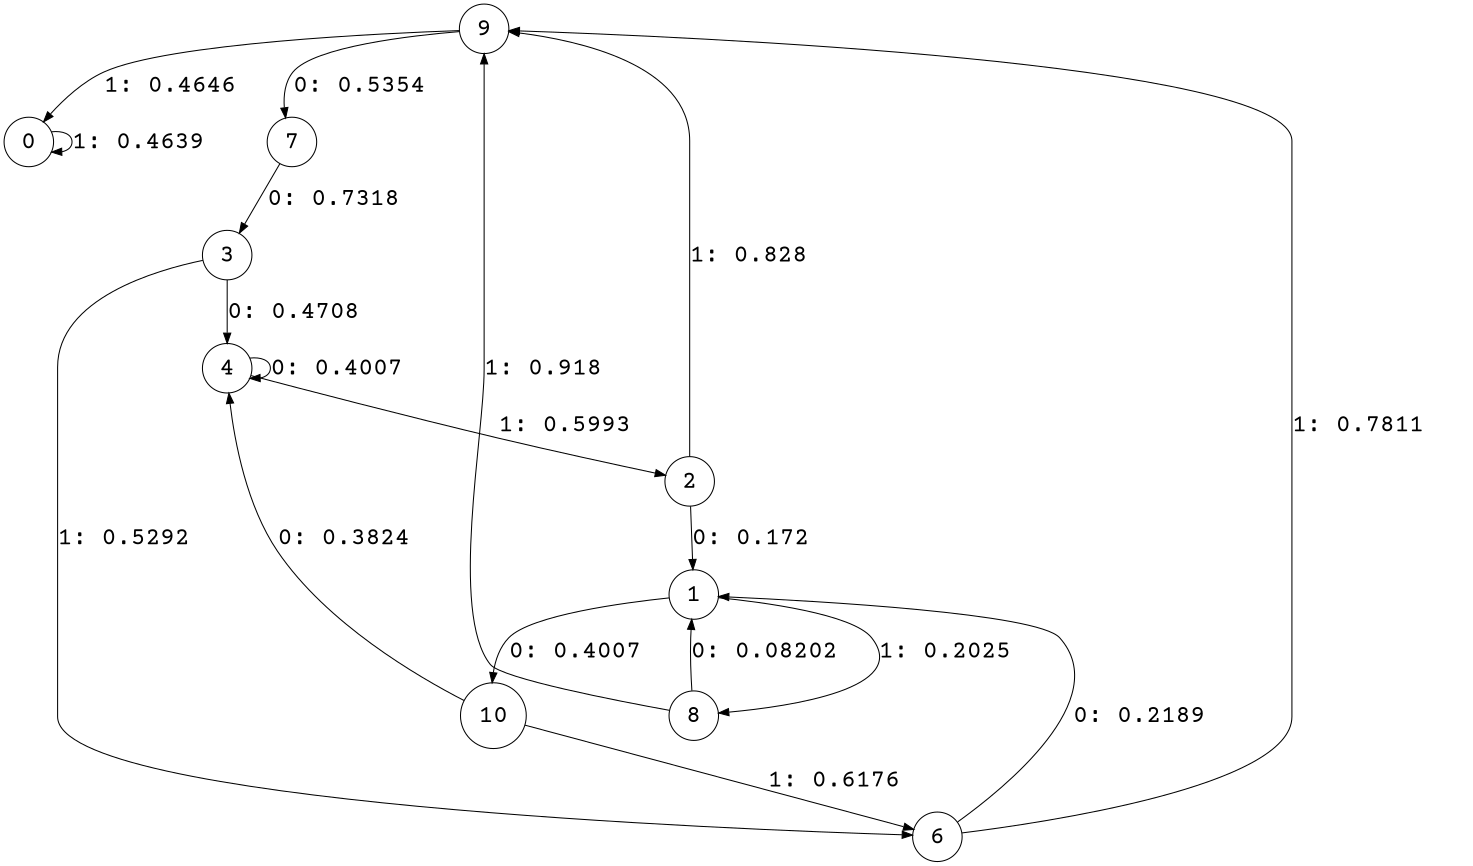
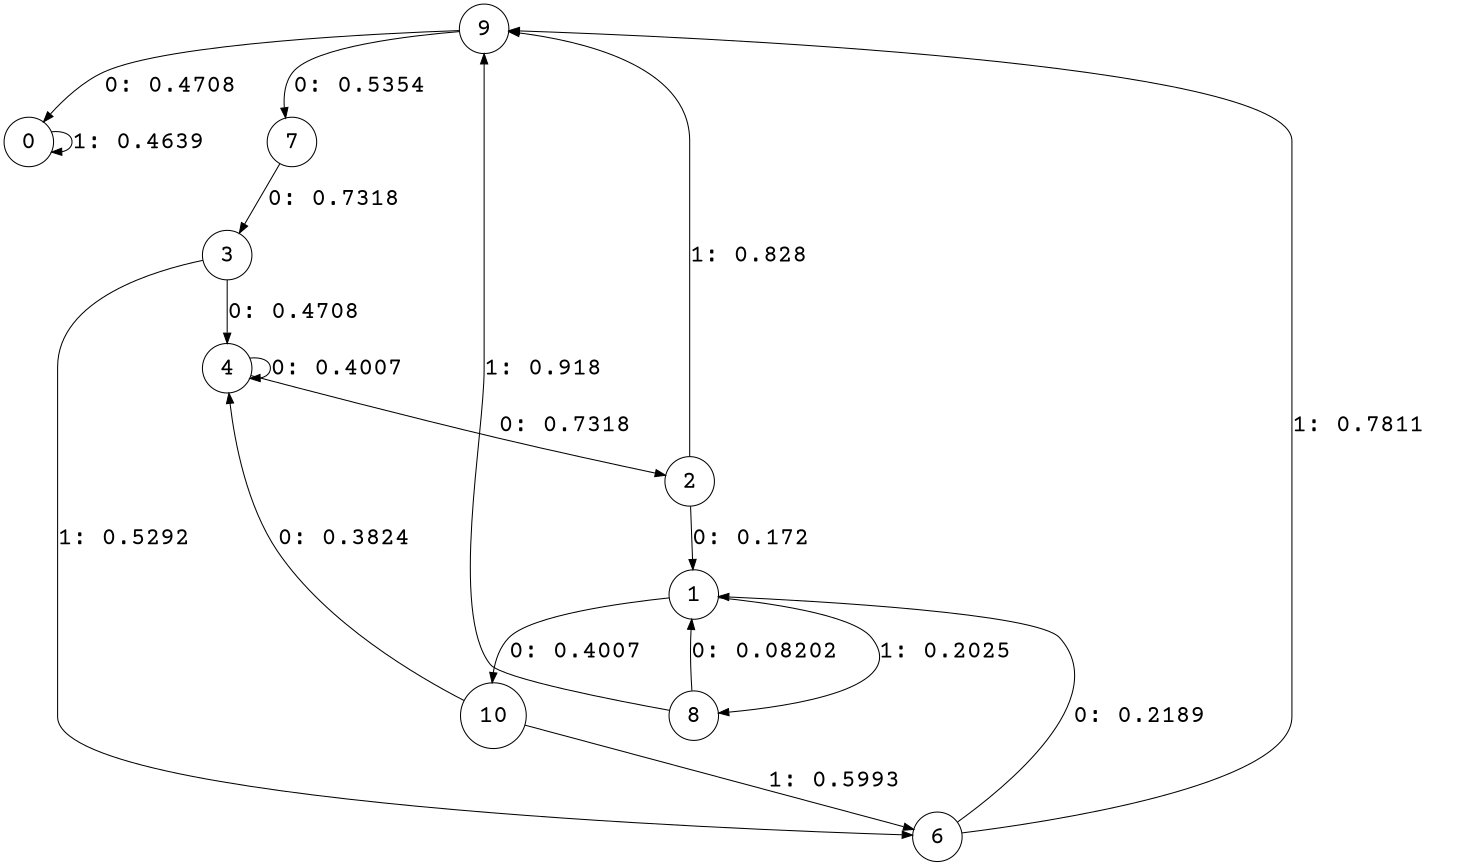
(192, 85) -> (192, 85)
(587, 425) -> (587, 425)
(856, 780) -> (856, 780)
